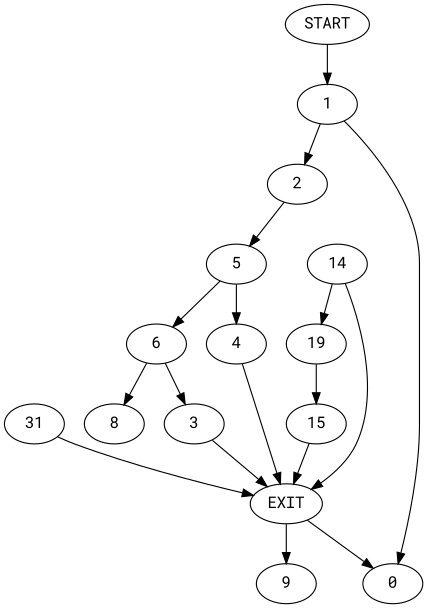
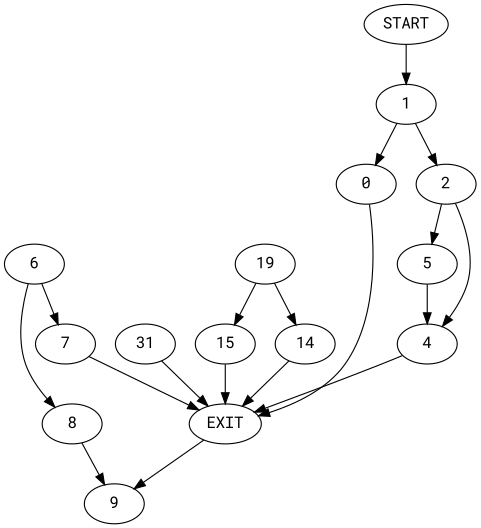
none -> (470, 262)
(328, 299) -> (283, 299)
(201, 300) -> none
(194, 424) -> (65, 344)
none -> (91, 459)
(336, 541) -> (361, 331)
